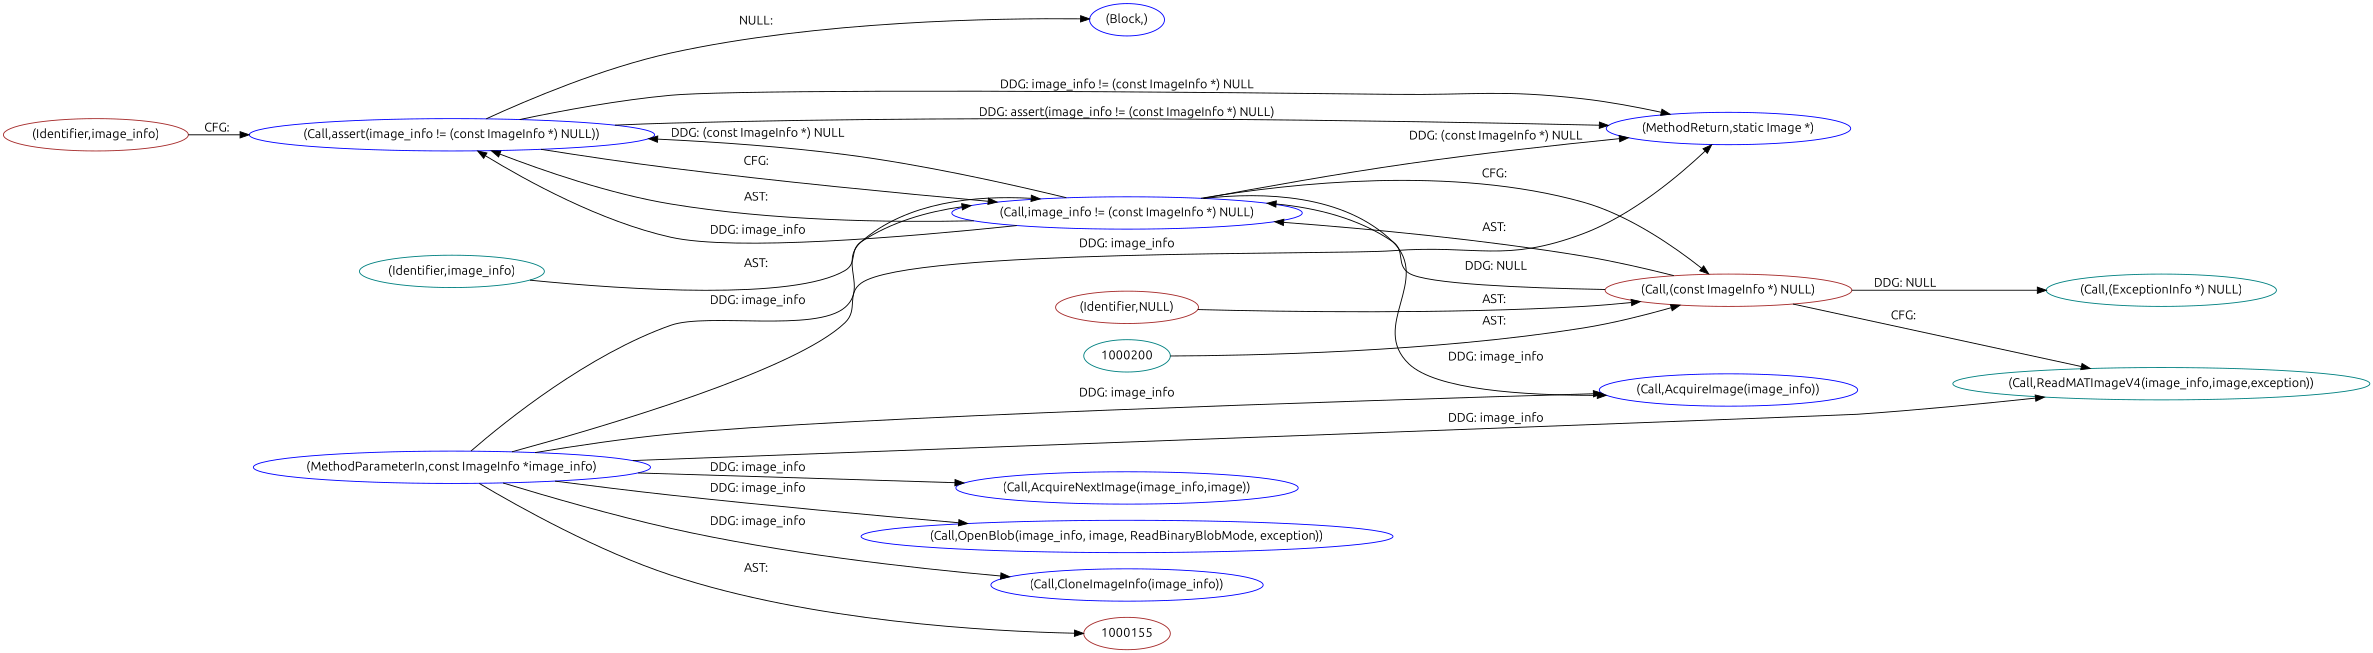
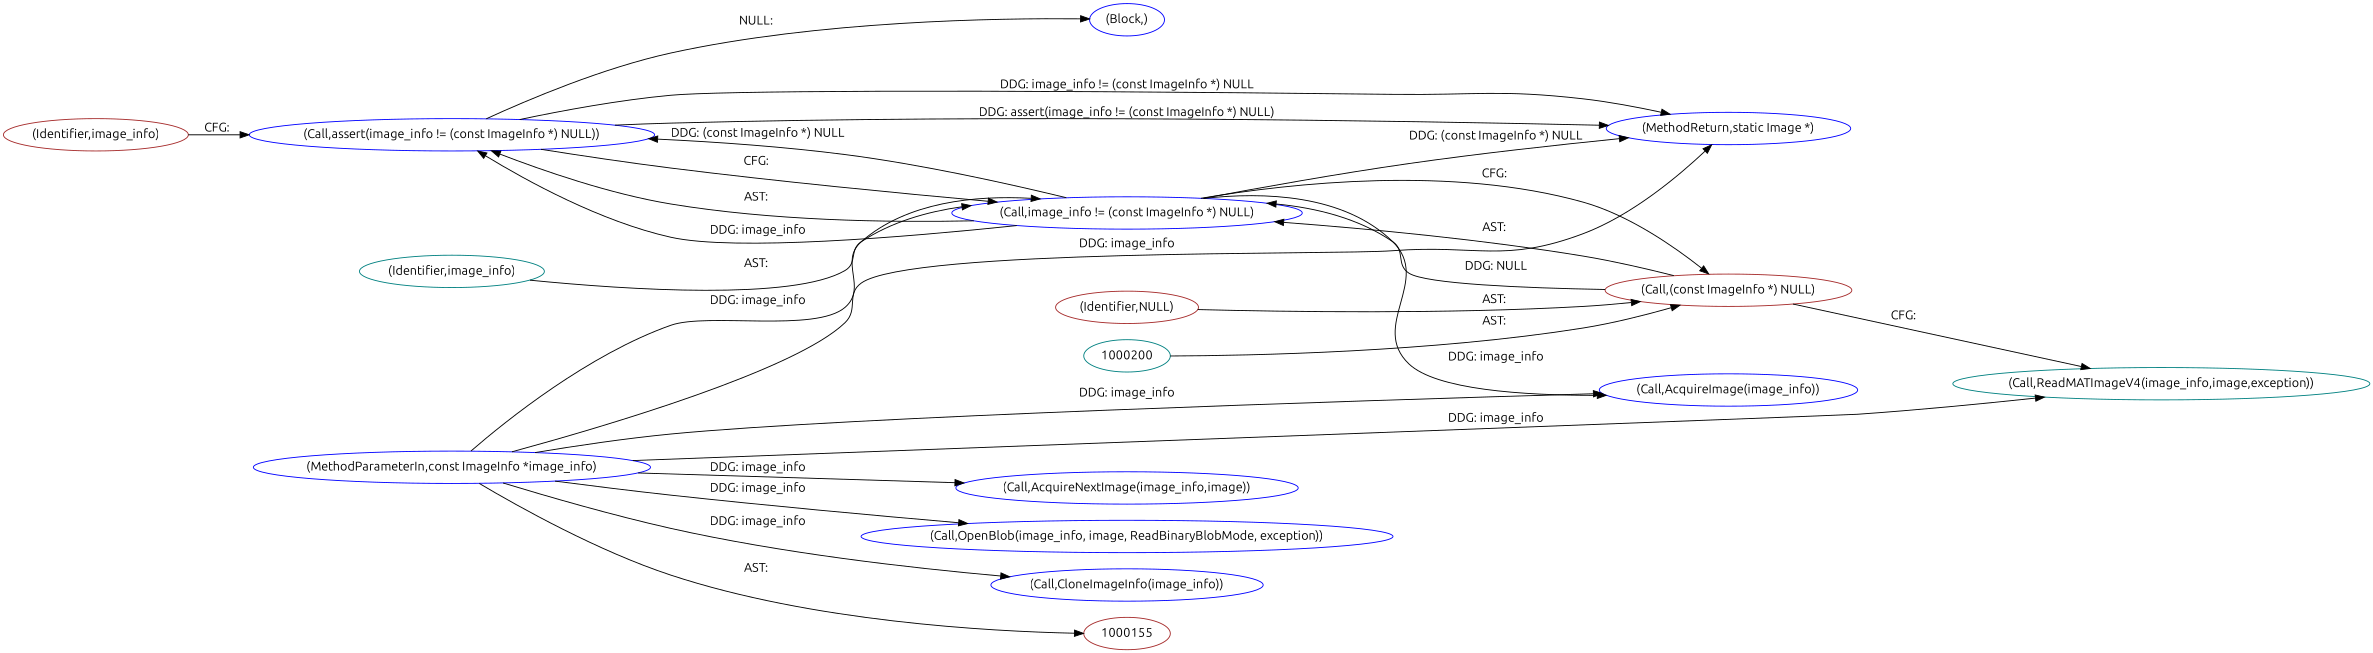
(2161, 290) -> none
